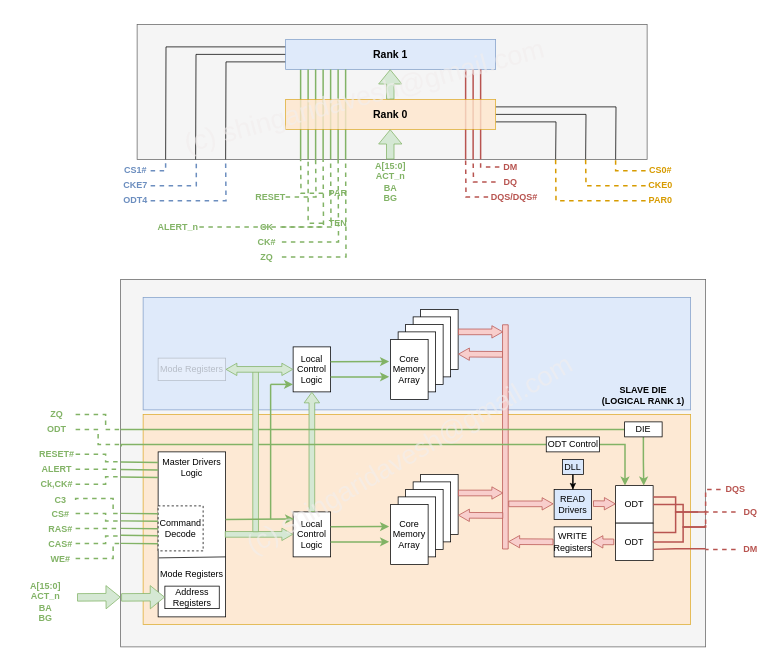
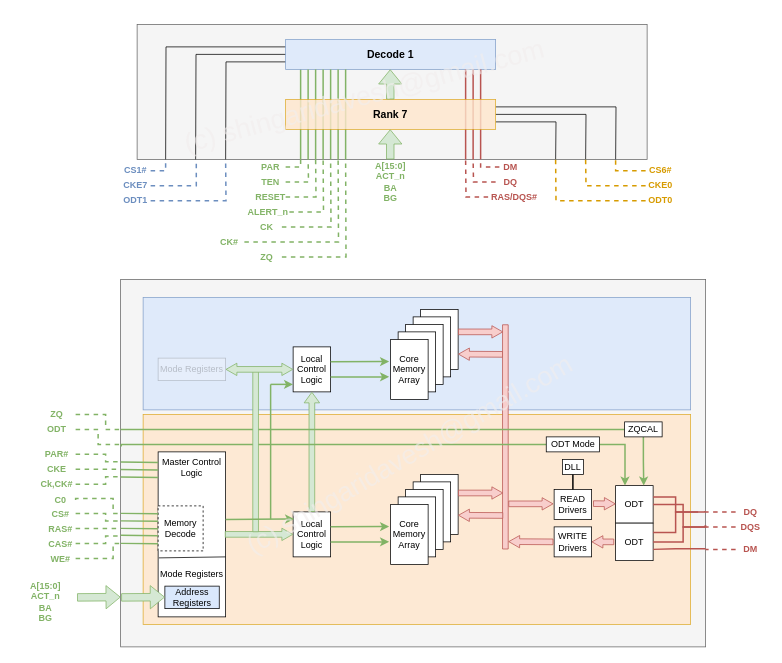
(390, 54) -> (390, 54)
(390, 114) -> (390, 114)
(660, 171) -> (660, 171)
(338, 193) -> (270, 167)
(514, 197) -> (514, 197)
(135, 201) -> (135, 201)
(660, 201) -> (660, 201)
(338, 223) -> (270, 182)
(180, 227) -> (270, 212)
(267, 242) -> (229, 242)
(643, 396) -> none
(643, 429) -> (643, 429)
(573, 444) -> (573, 444)
(57, 454) -> (57, 454)
(573, 467) -> (573, 467)
(192, 468) -> (192, 468)
(57, 469) -> (57, 469)
(573, 483) -> (573, 484)
(735, 489) -> (750, 527)
(60, 500) -> (60, 500)
(573, 504) -> (573, 504)
(180, 528) -> (180, 528)
(573, 542) -> (573, 542)
(192, 597) -> (192, 597)
